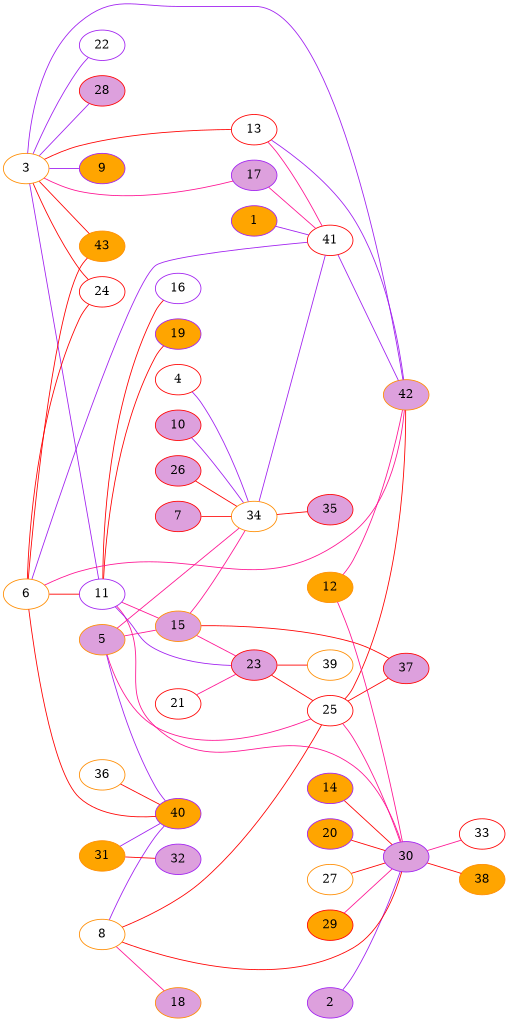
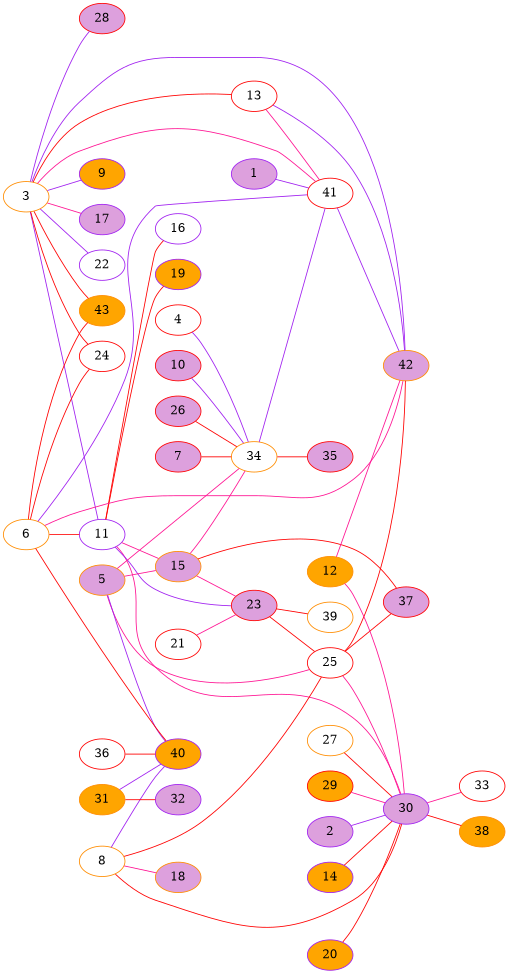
(292, 208) -> (176, 129)
(254, 221) -> (254, 174)
(102, 775) -> (102, 754)
